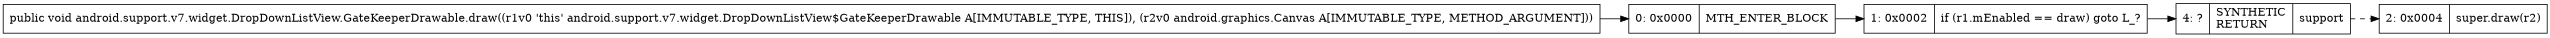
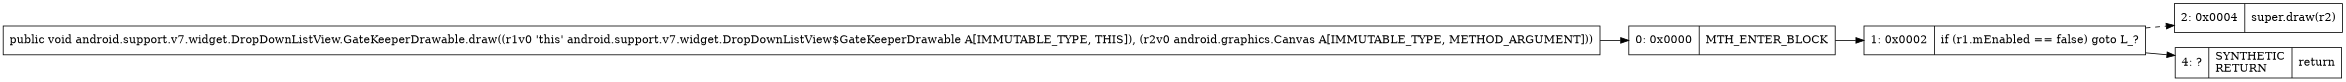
(2041, 18) -> (2040, 40)
(2322, 18) -> (2317, 62)
(2361, 19) -> (2156, 27)
